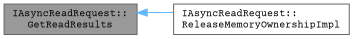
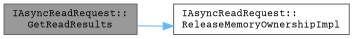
(160, 12) -> (150, 26)
